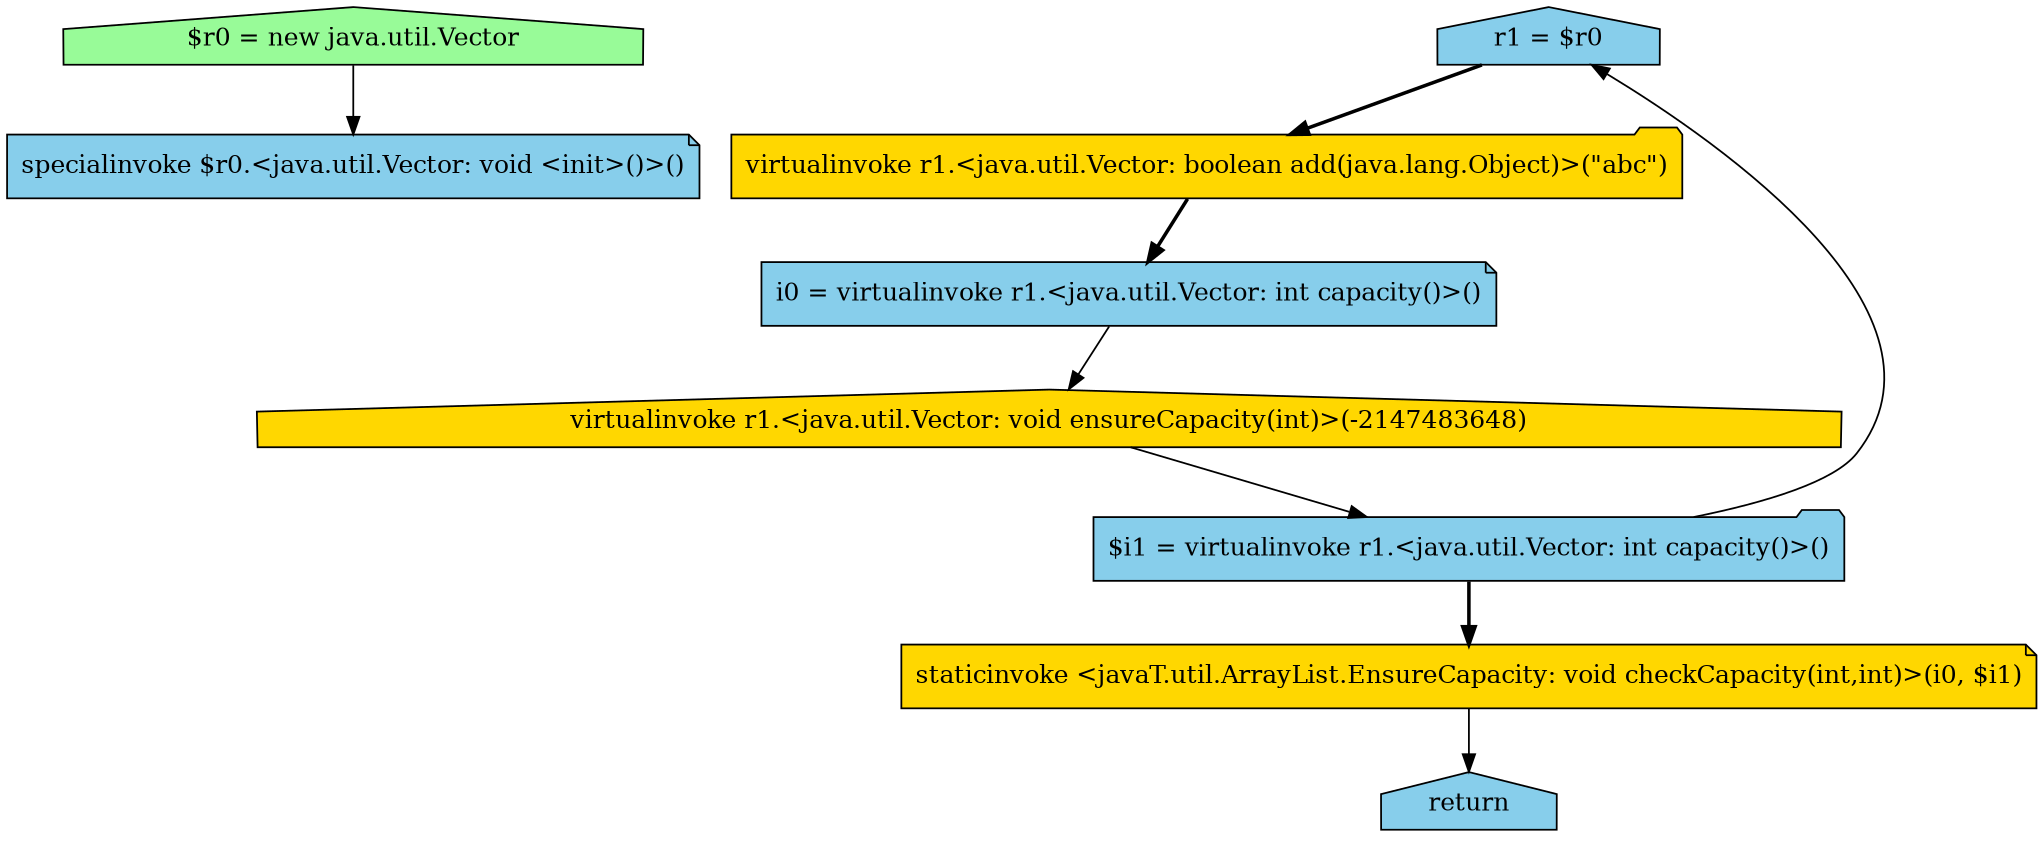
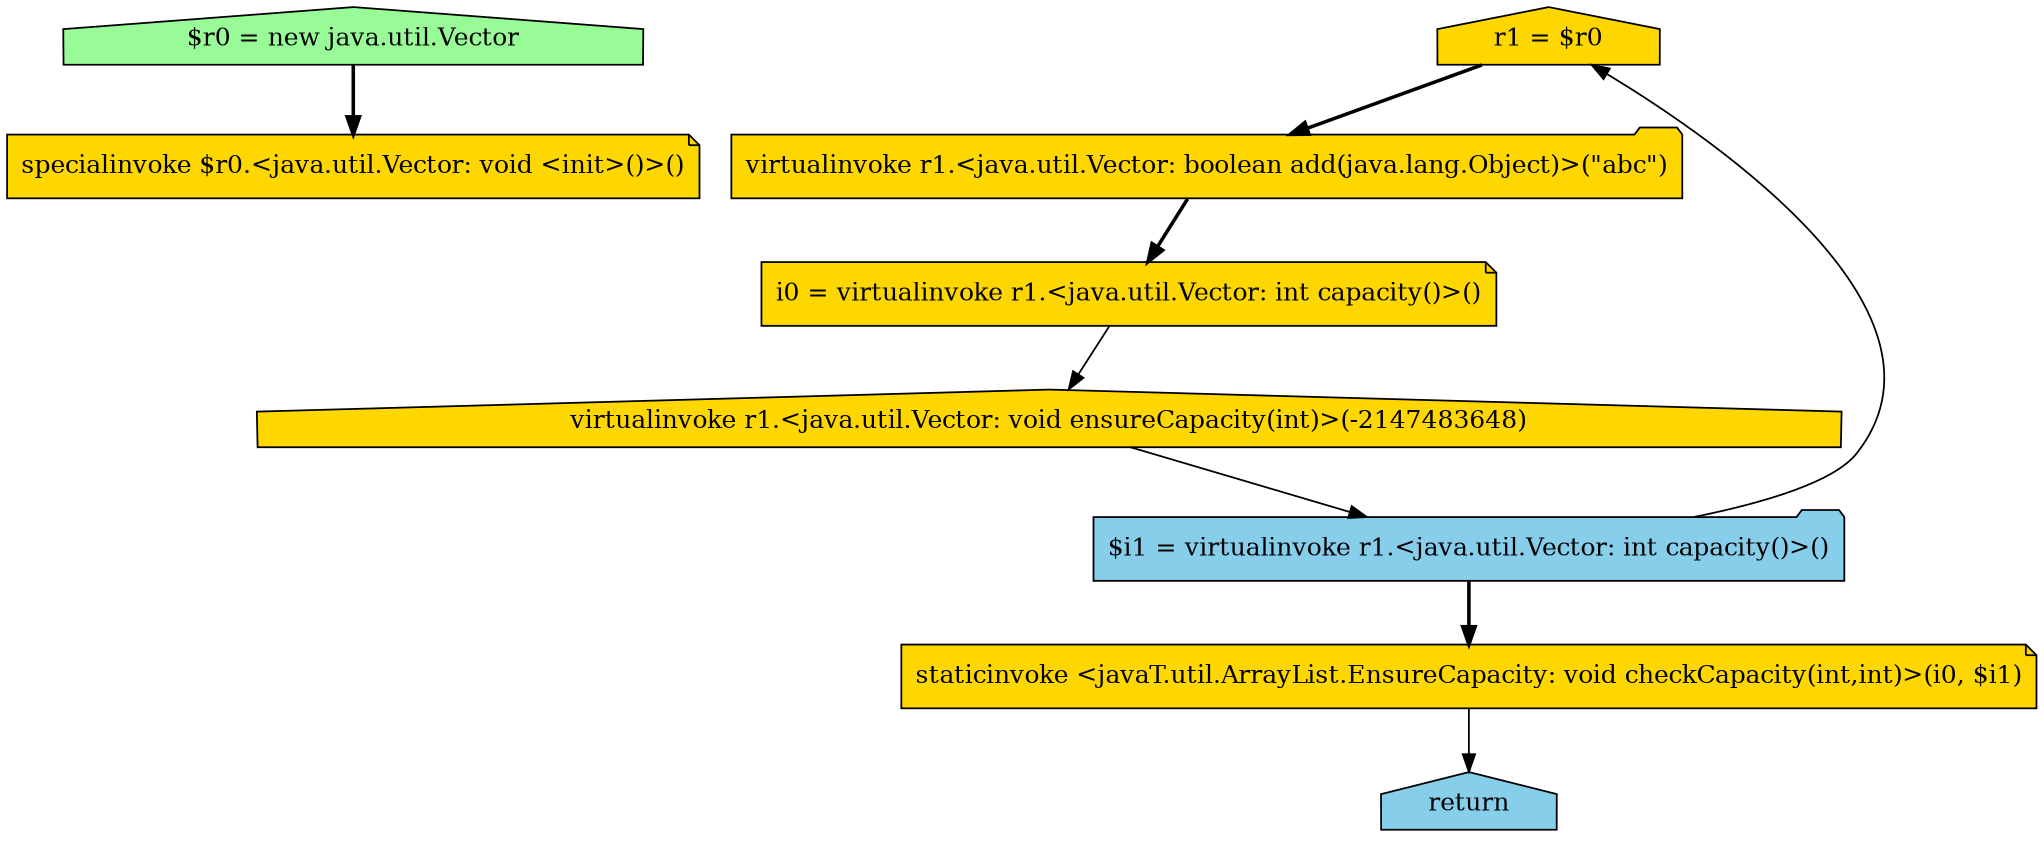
(1549, 39) -> (1549, 39)
(353, 91) -> (353, 91)
(353, 166) -> (353, 166)
(1129, 294) -> (1129, 294)
